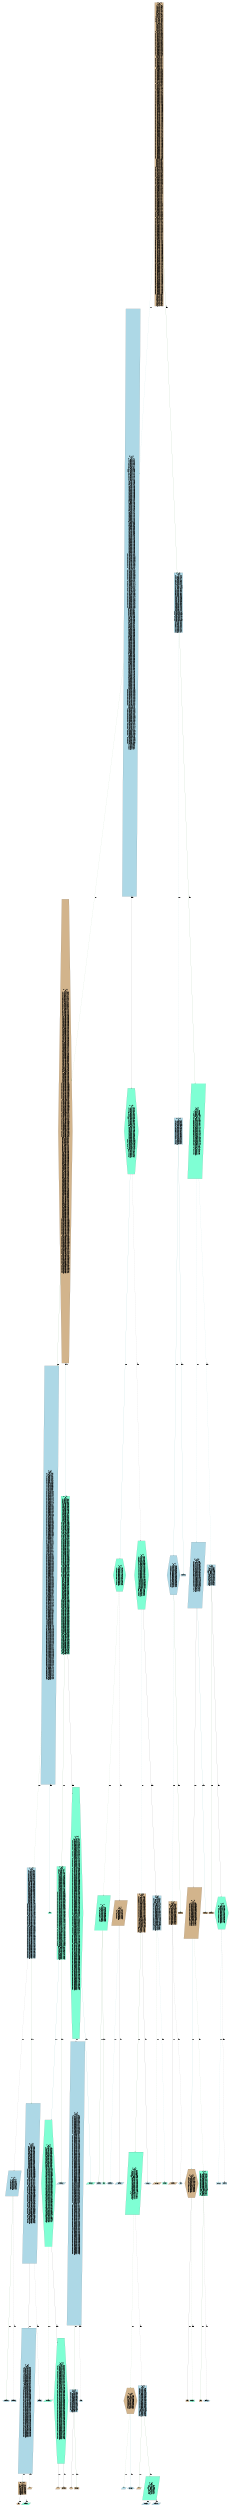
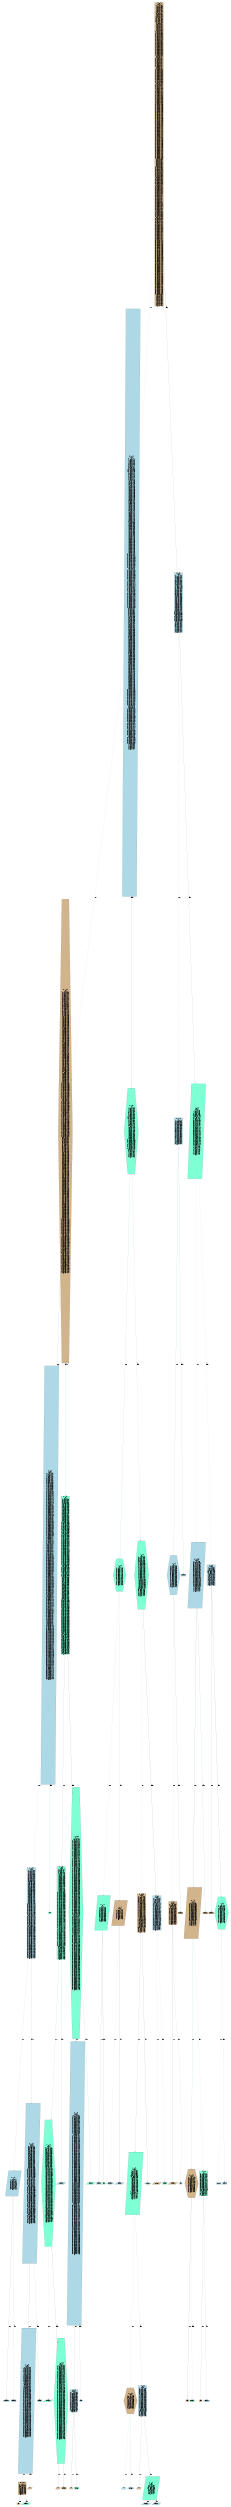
(77, 2488) -> (77, 2488)
